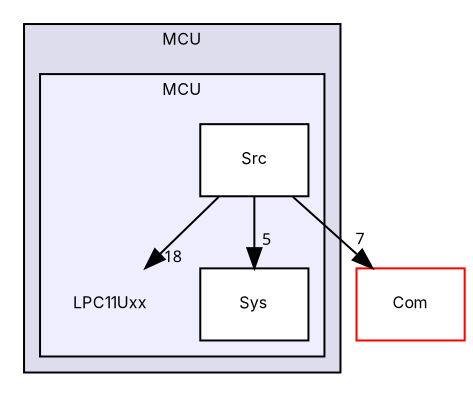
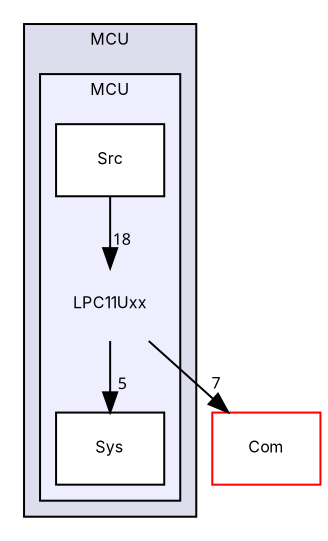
(312, 214) -> (168, 358)
(254, 222) -> (110, 367)
